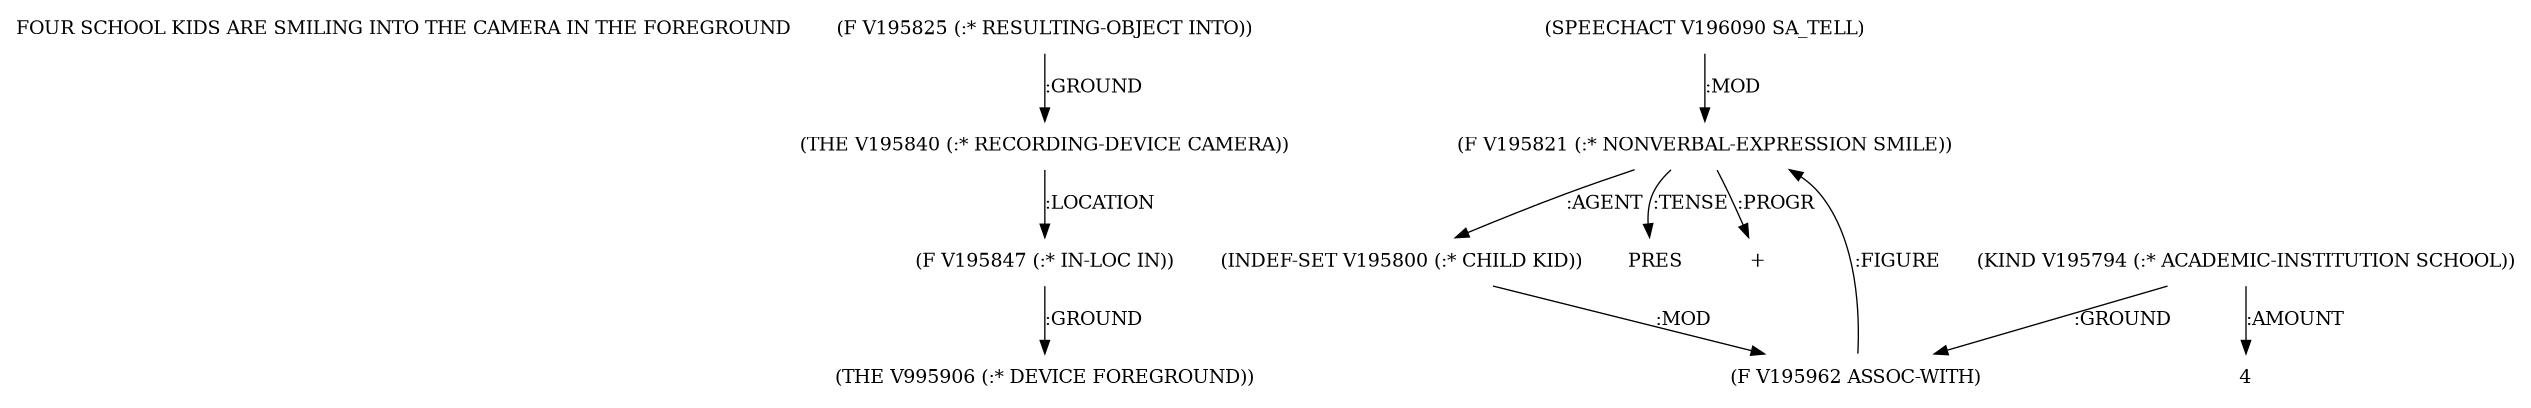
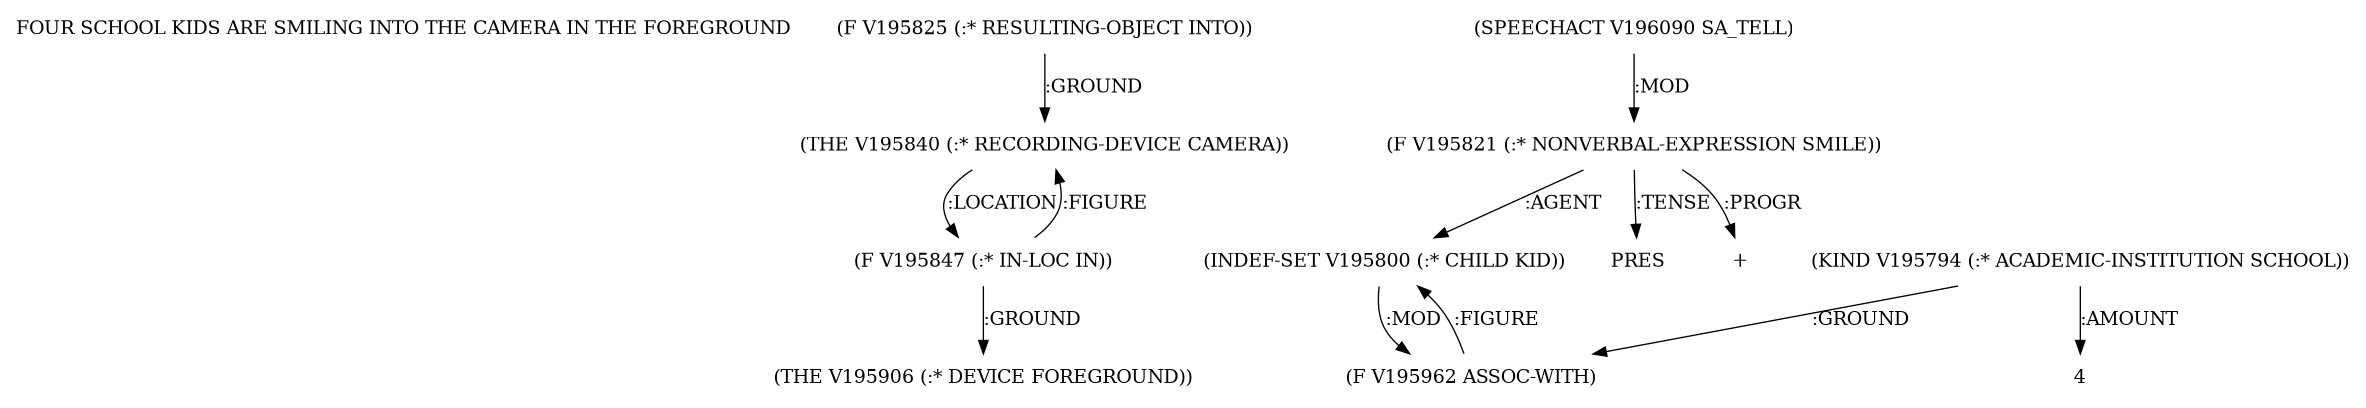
none -> (1057, 214)
(1850, 258) -> (1450, 322)
(1045, 378) -> (983, 378)
